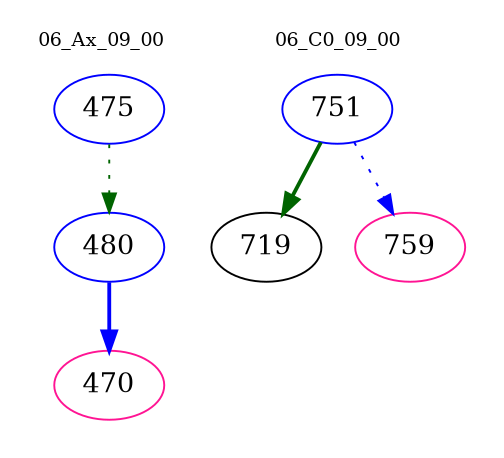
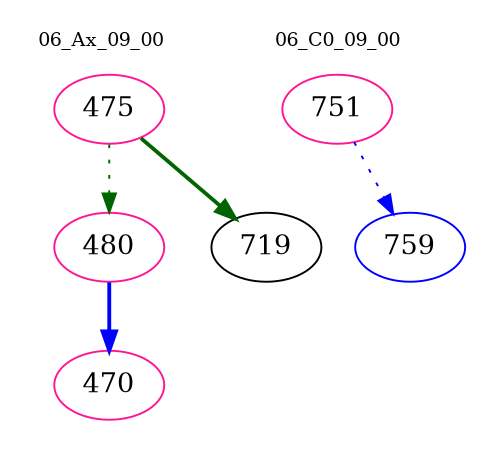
(109, 109) -> (109, 109)
(337, 109) -> (337, 109)
(307, 169) -> (167, 160)
(109, 247) -> (109, 247)
(410, 247) -> (410, 247)
